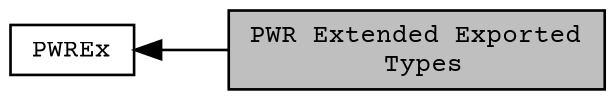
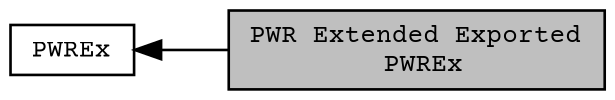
(417, 50) -> (417, 50)
